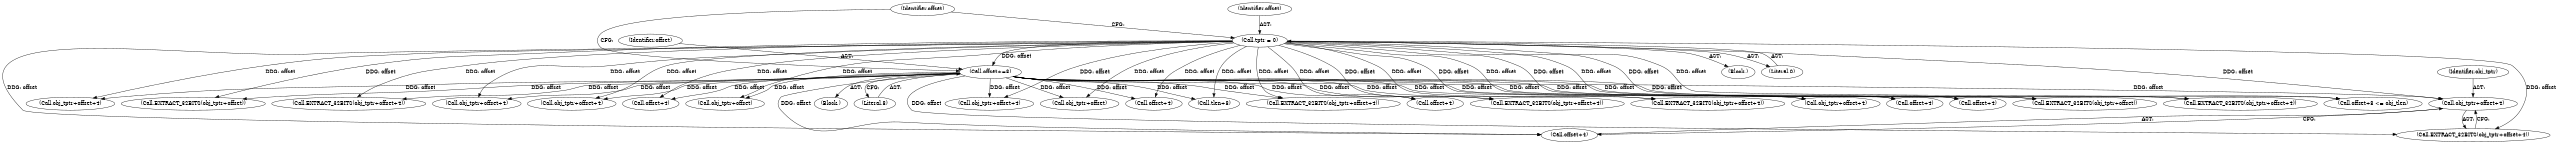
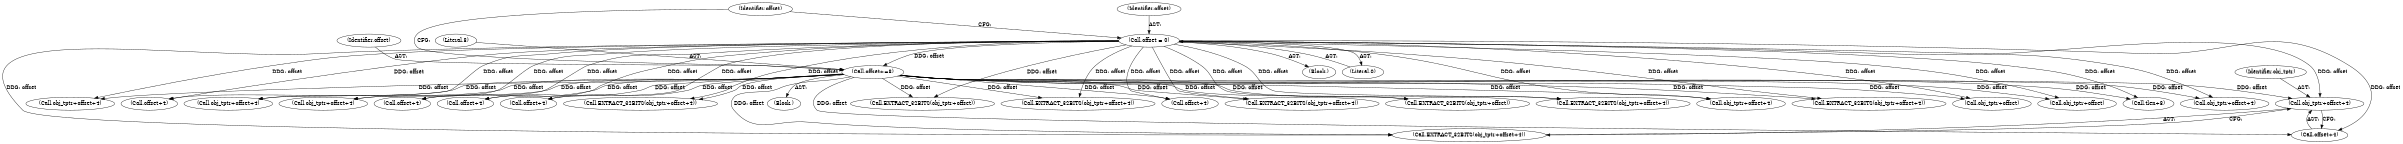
(1260, 41) -> (1149, 41)
(908, 77) -> none
(2373, 104) -> none
